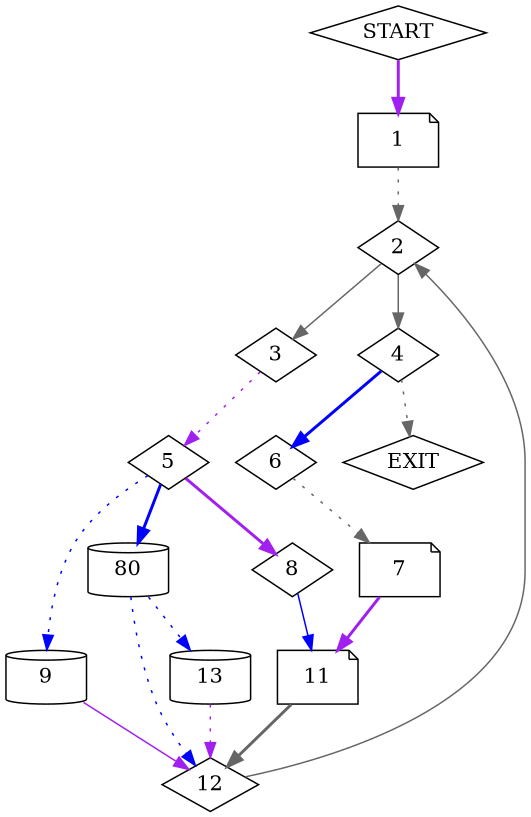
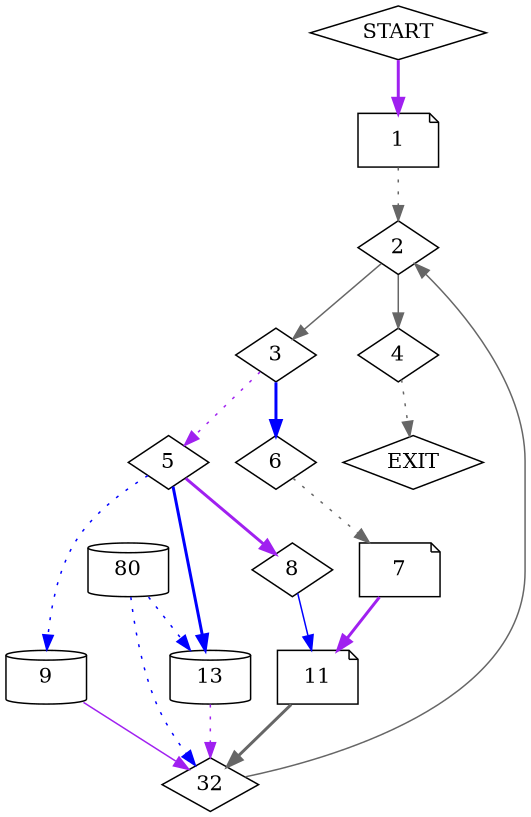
(343, 404) -> (276, 401)
(152, 507) -> (188, 561)
(210, 785) -> (210, 785)
